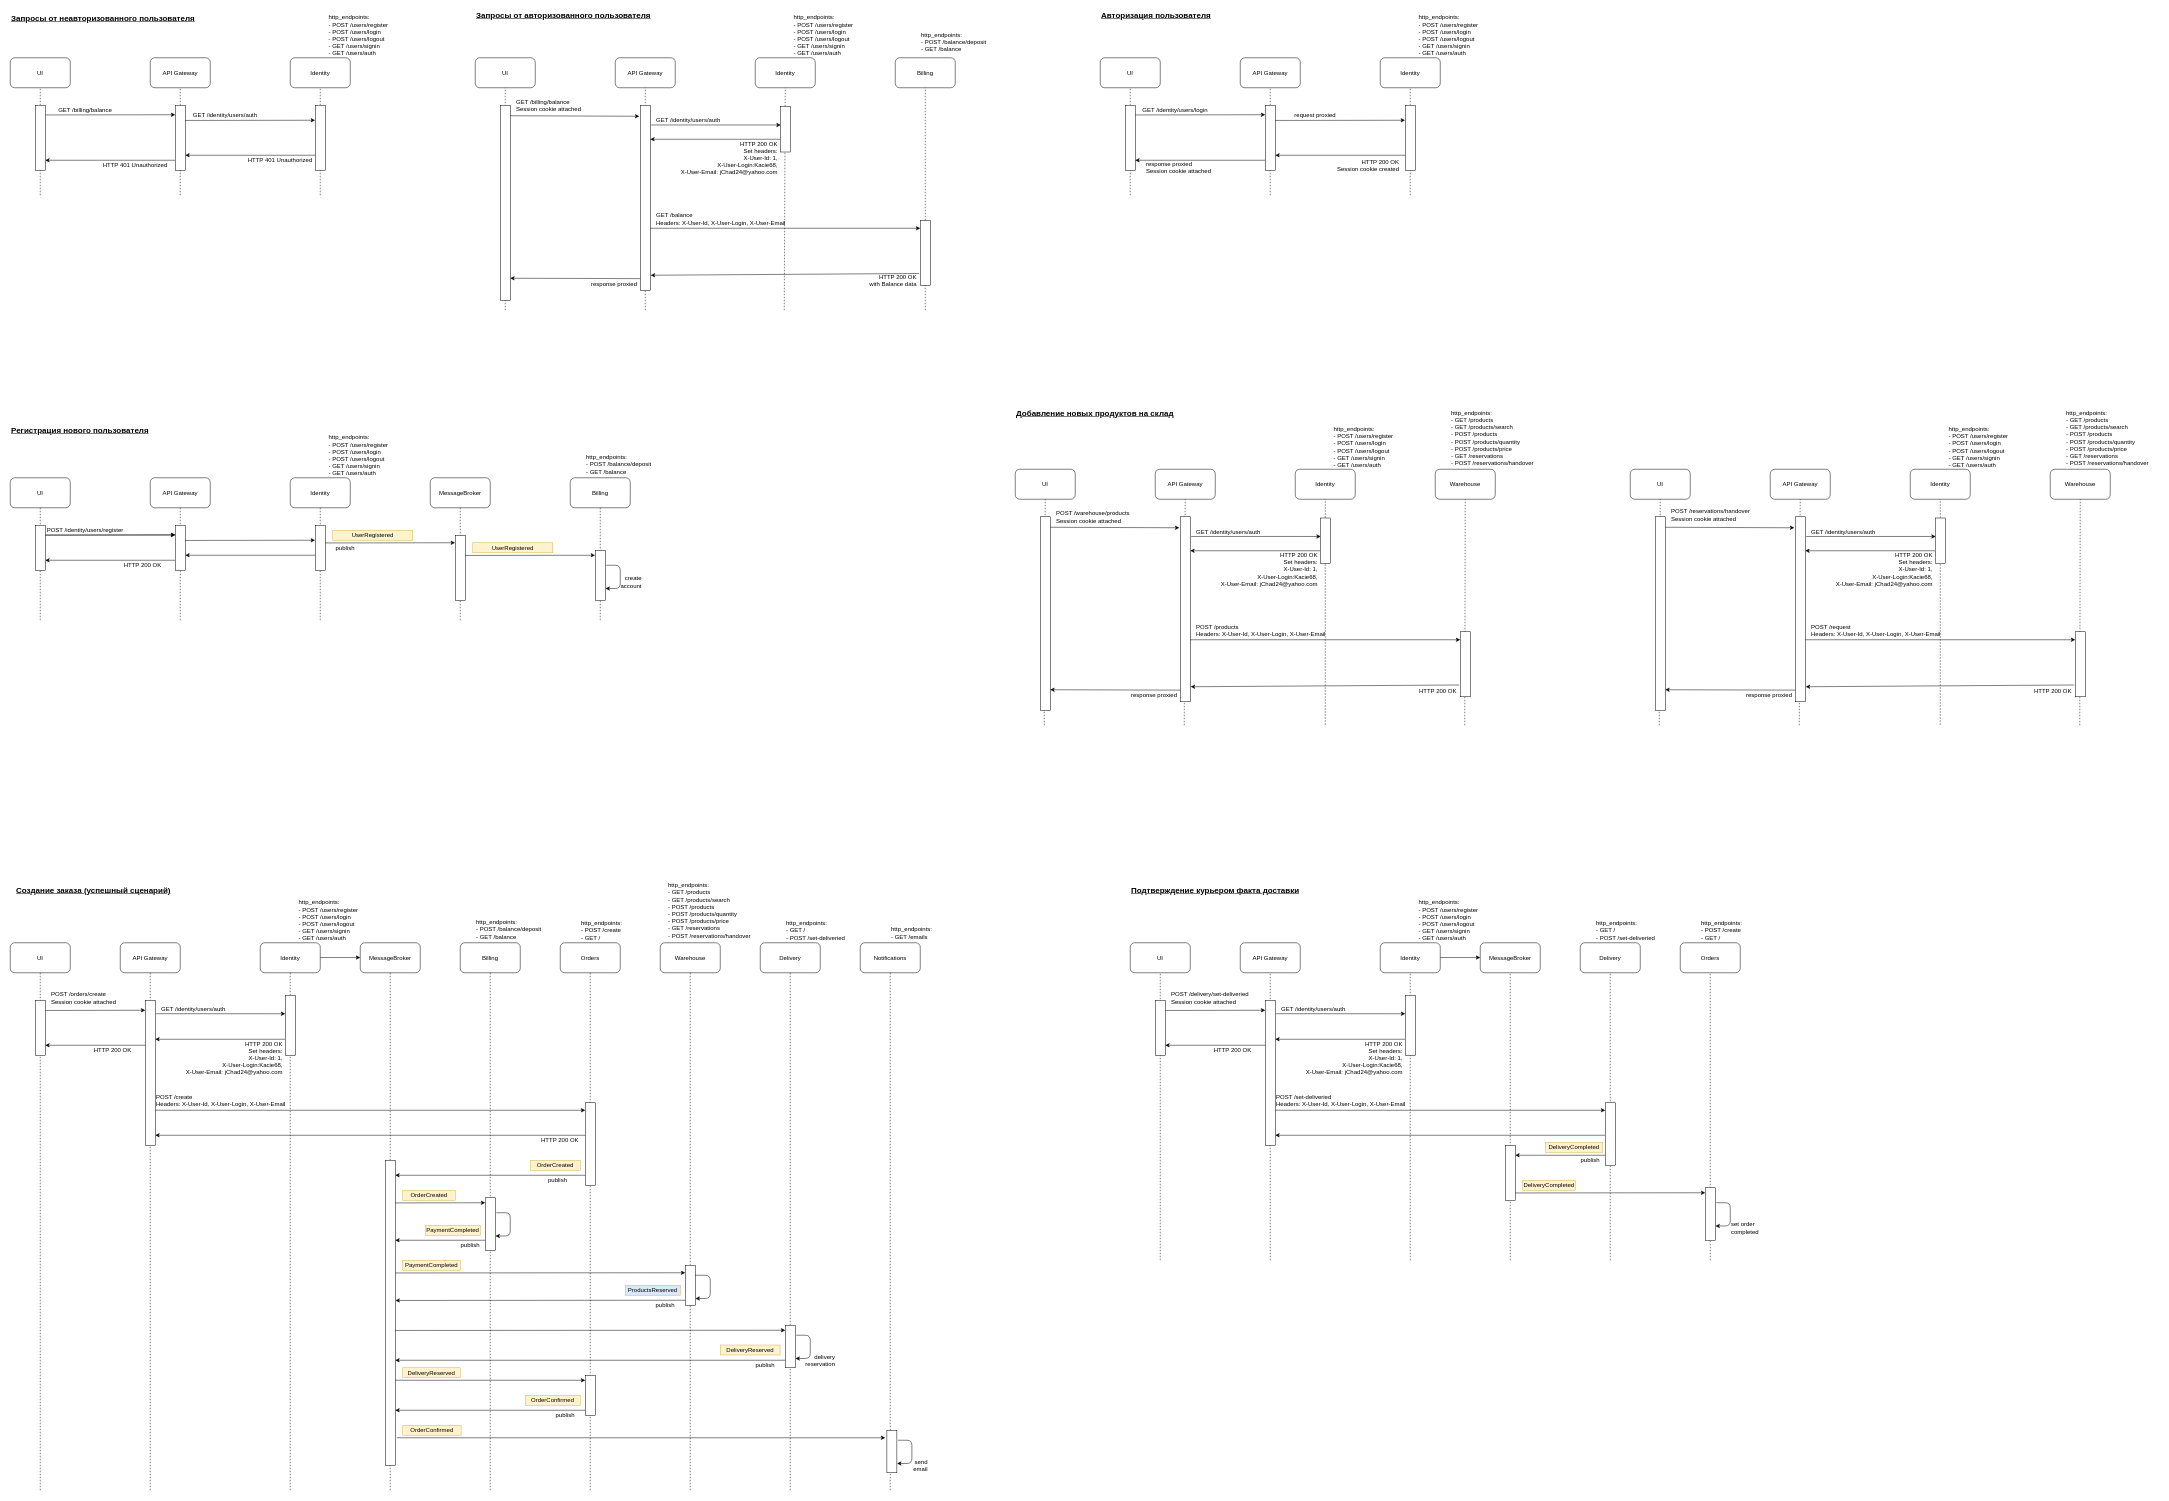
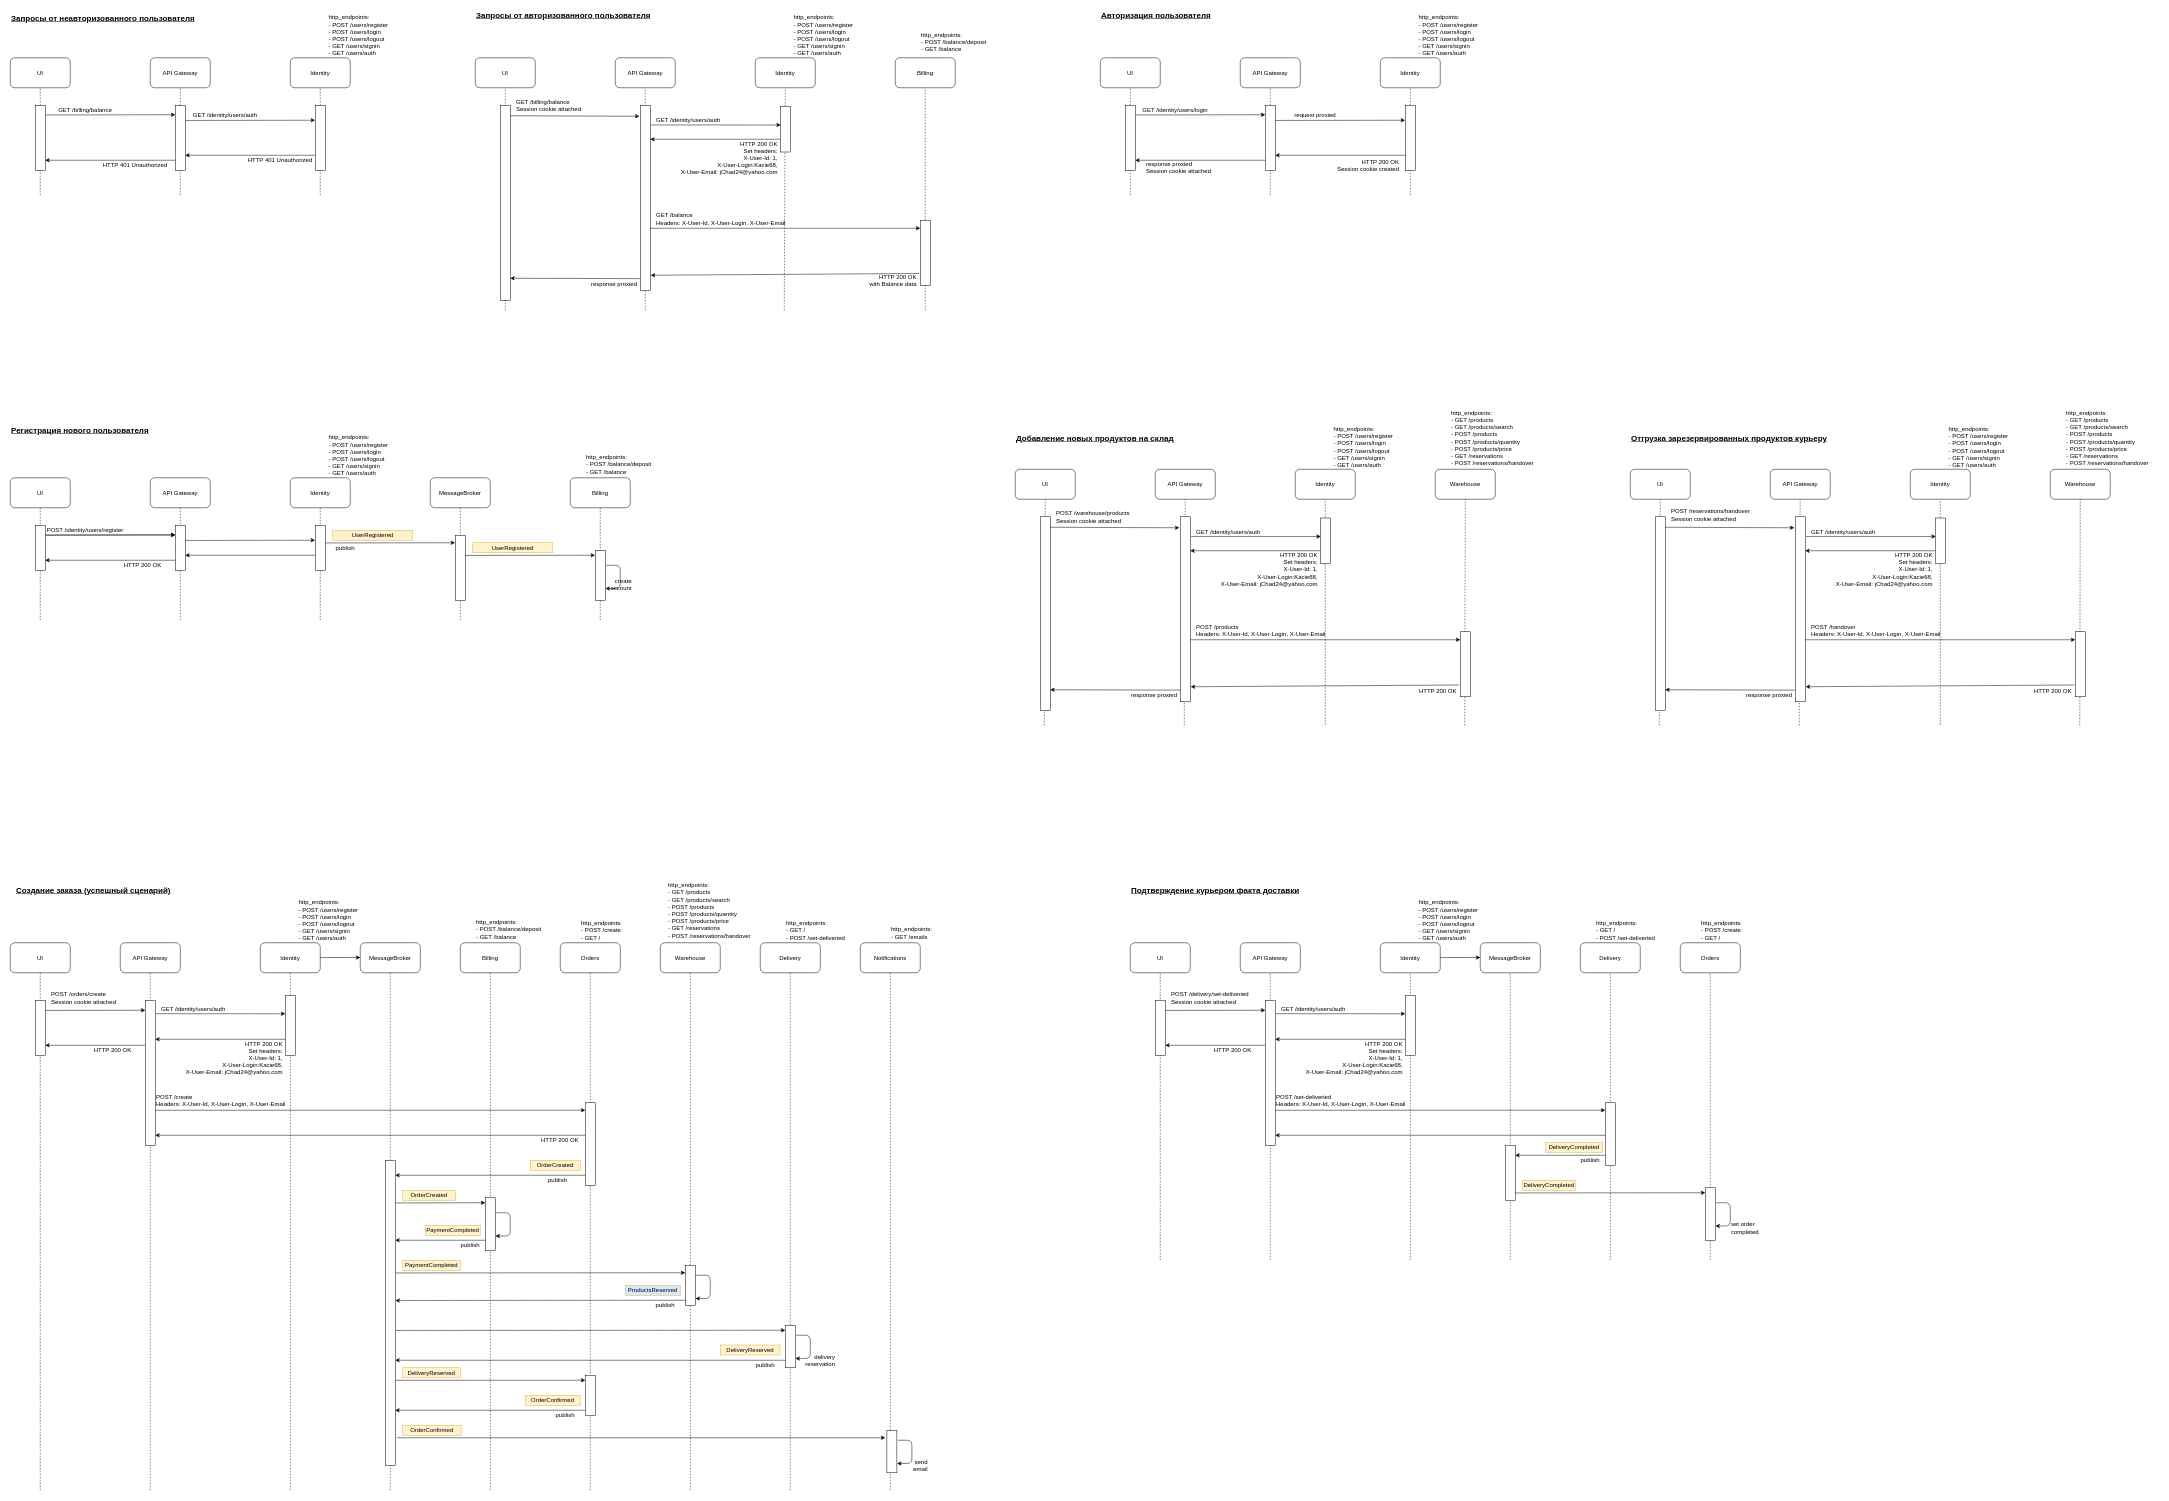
(1118, 413) -> (1118, 438)
none -> (1733, 438)
(634, 582) -> (624, 584)
(1883, 630) -> (1883, 630)
